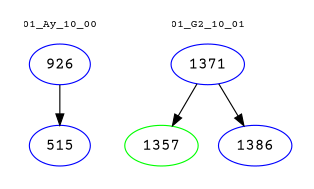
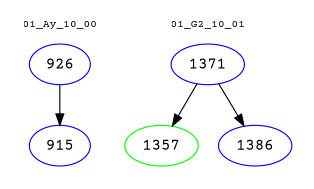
(60, 146) -> (60, 146)
